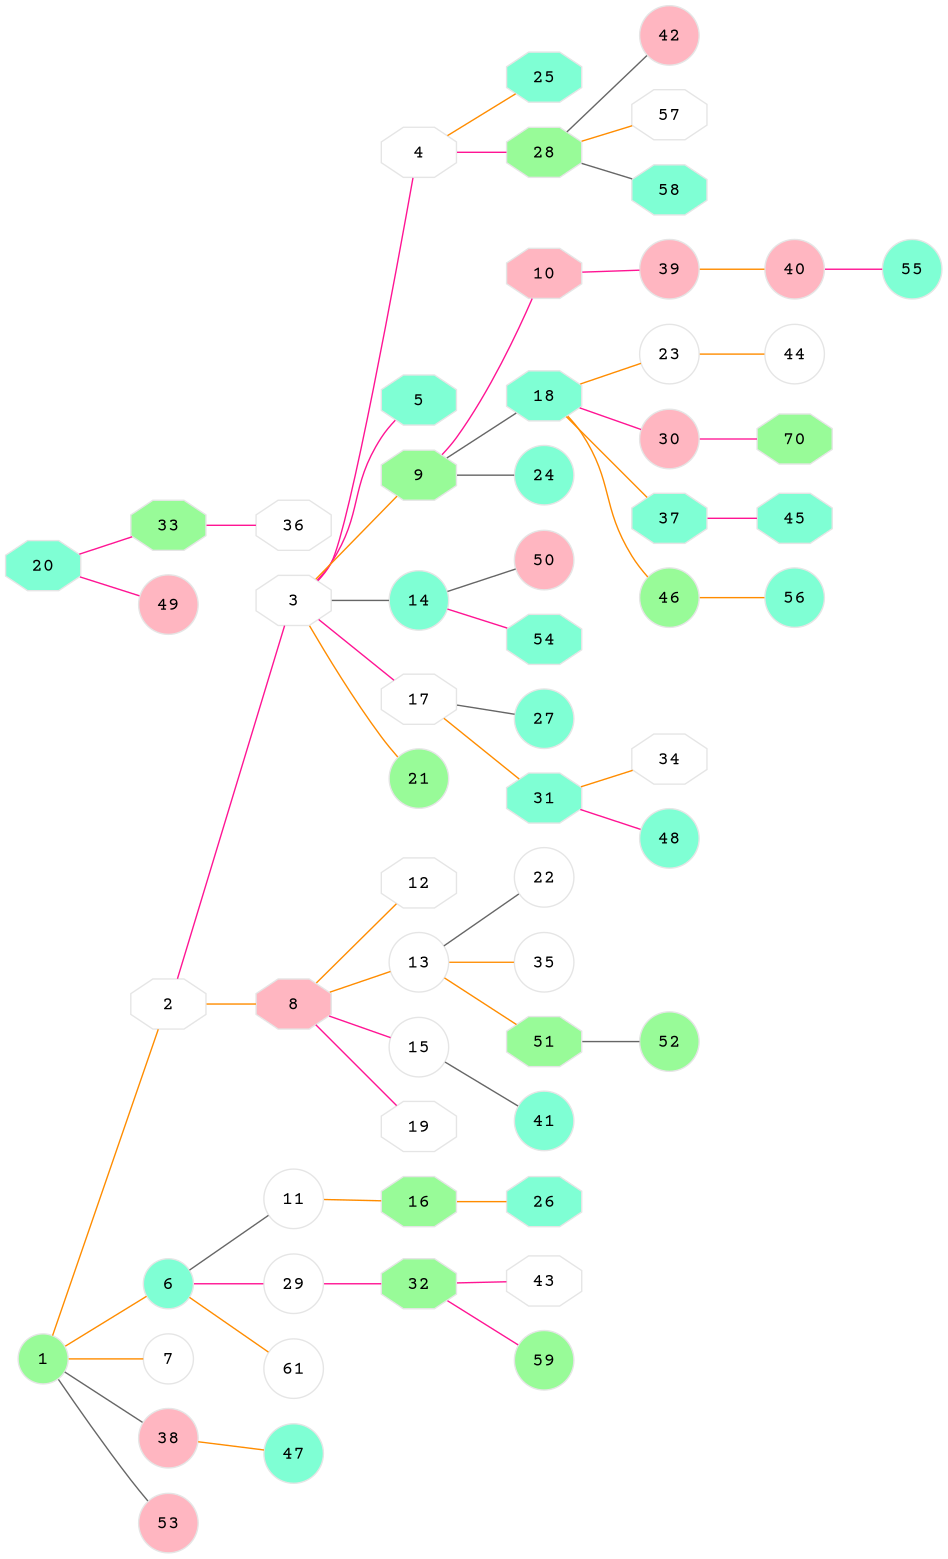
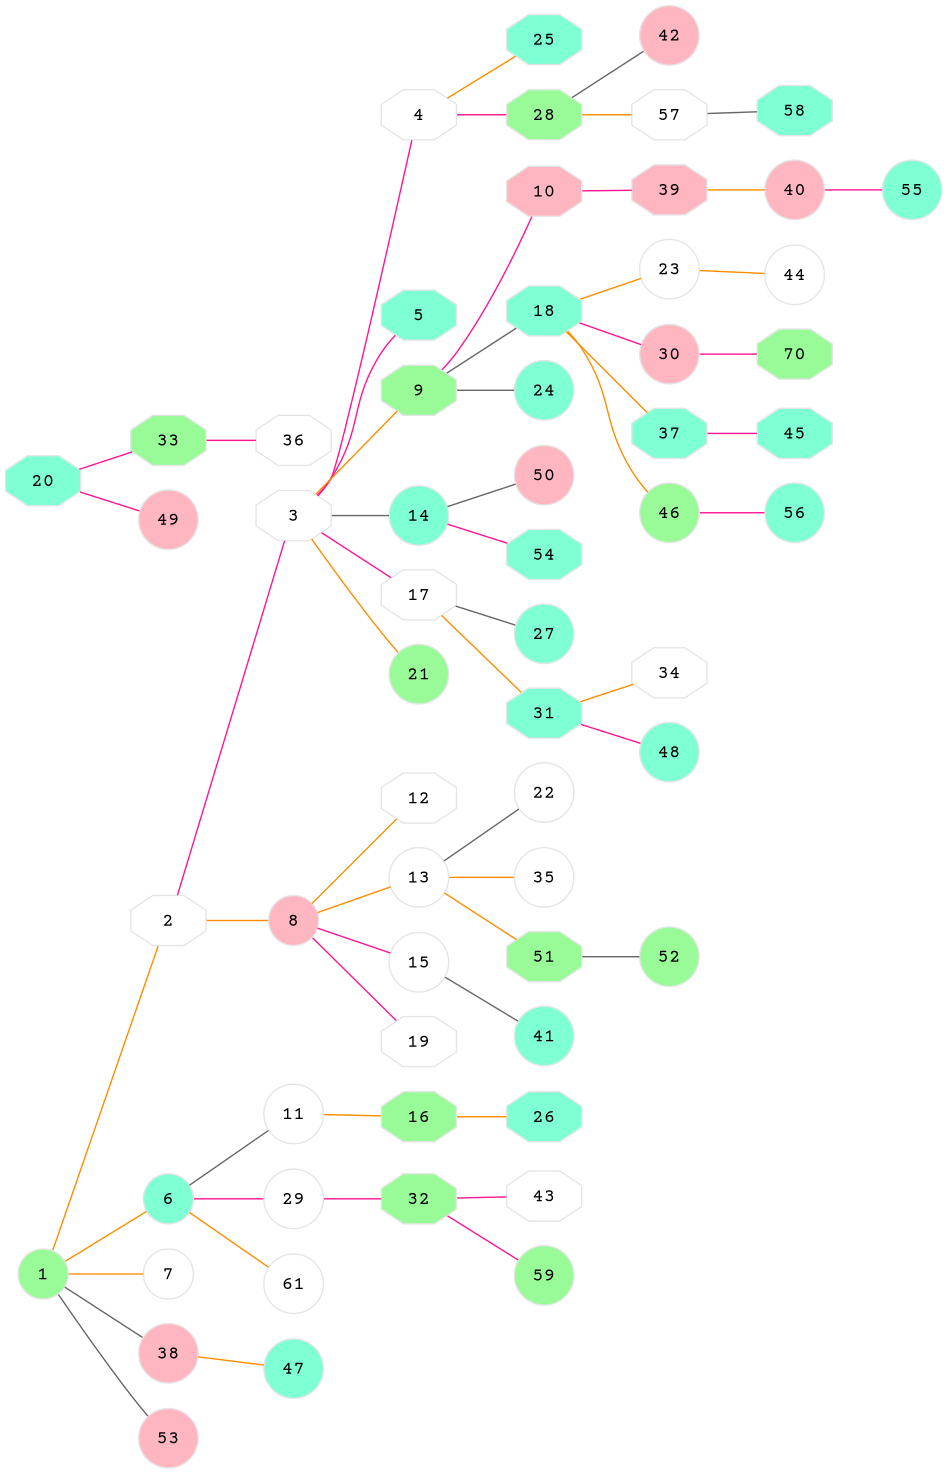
(607, 171) -> (732, 113)
(669, 269) -> (669, 190)
(732, 598) -> (732, 513)
(294, 1004) -> (294, 921)
